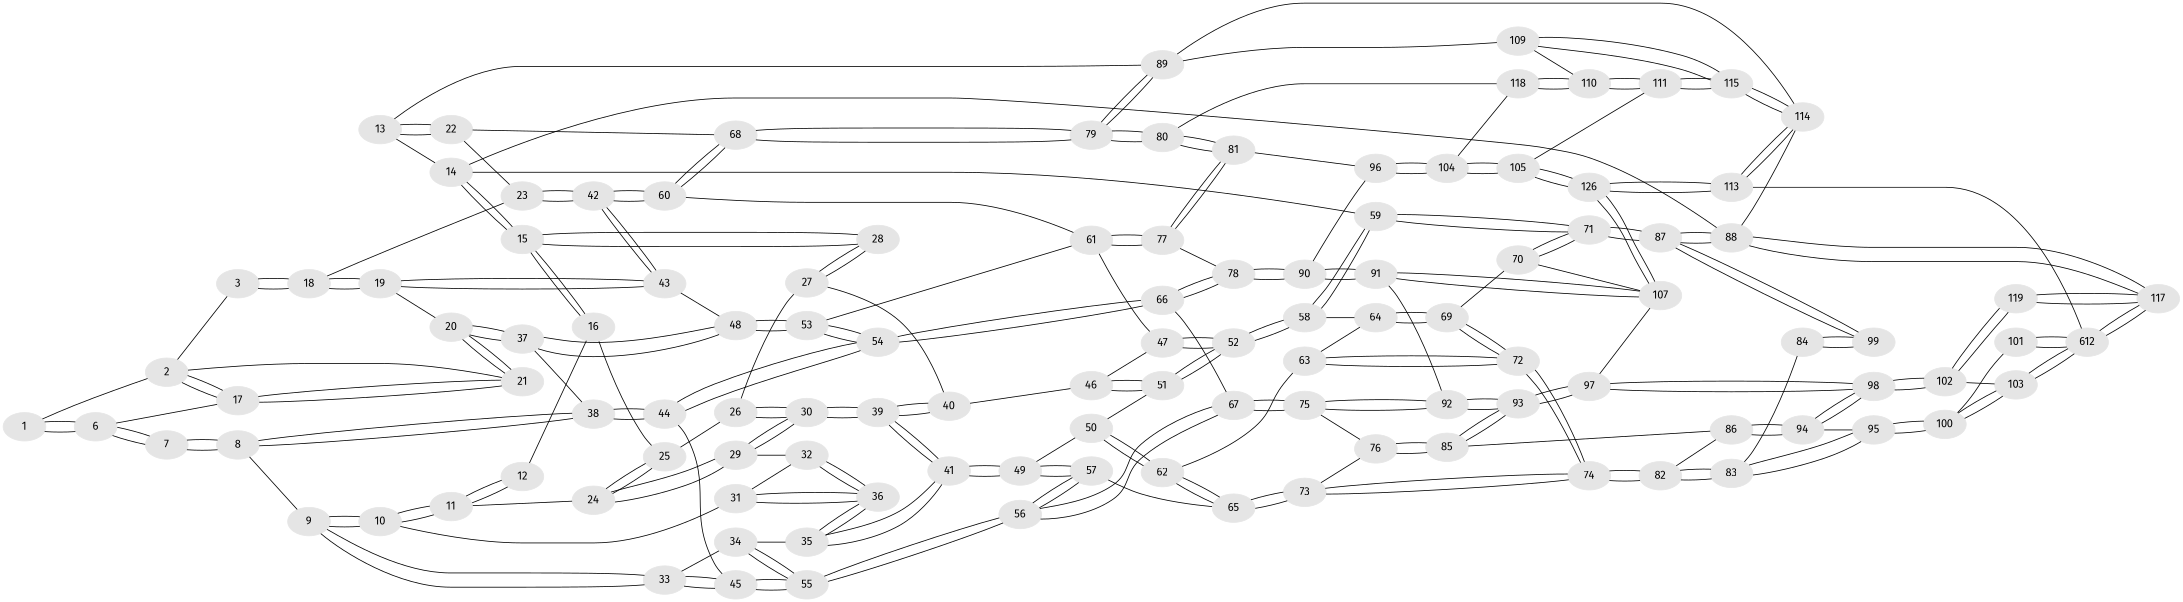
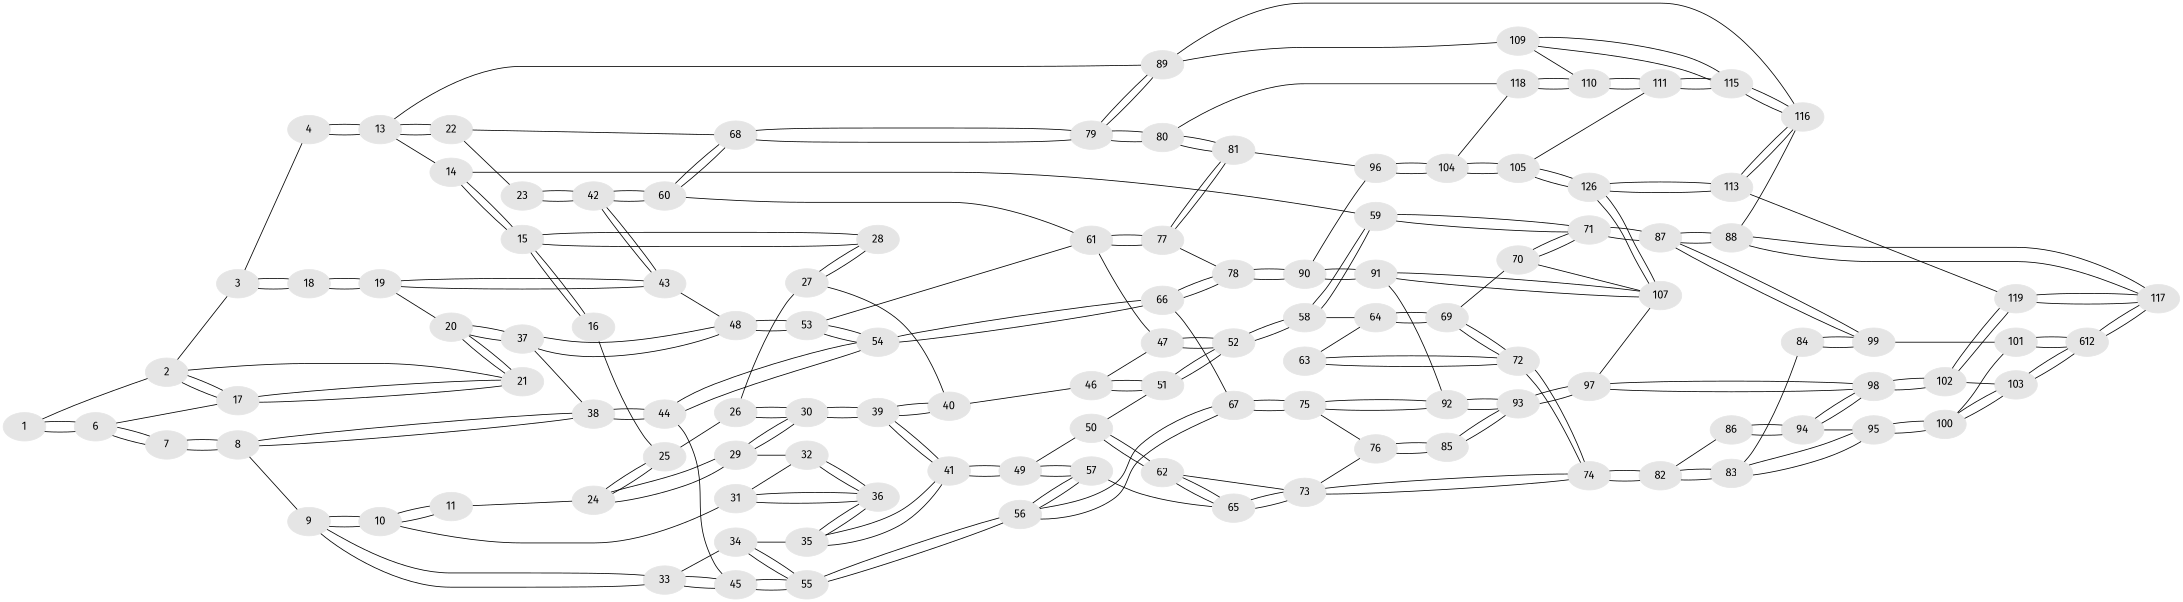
(1098, 107) -> none
(1803, 117) -> (1803, 117)
none -> (309, 130)
(1953, 188) -> (1868, 241)
(415, 239) -> none
none -> (1945, 342)
(1248, 432) -> (1234, 482)
(1589, 439) -> none
(522, 477) -> none
